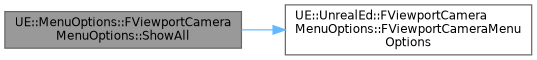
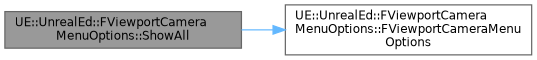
(123, 30) -> (123, 30)
